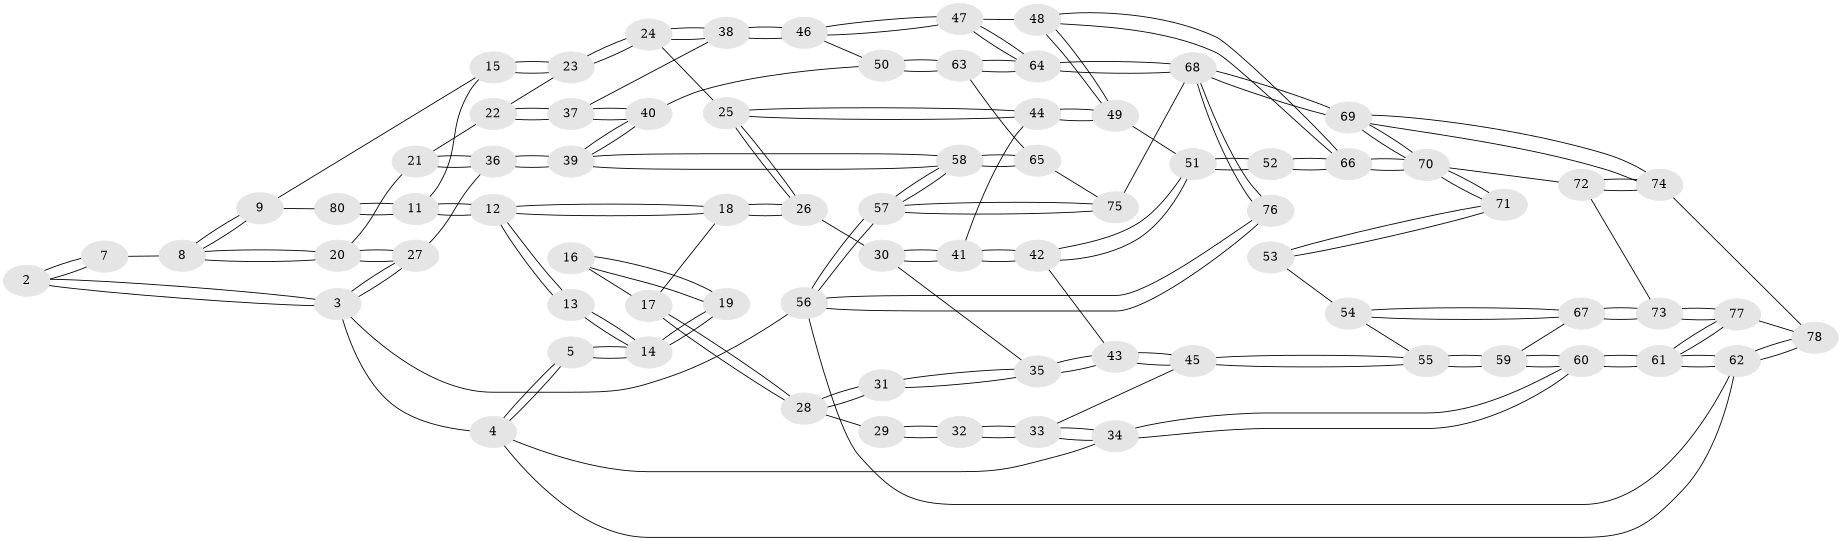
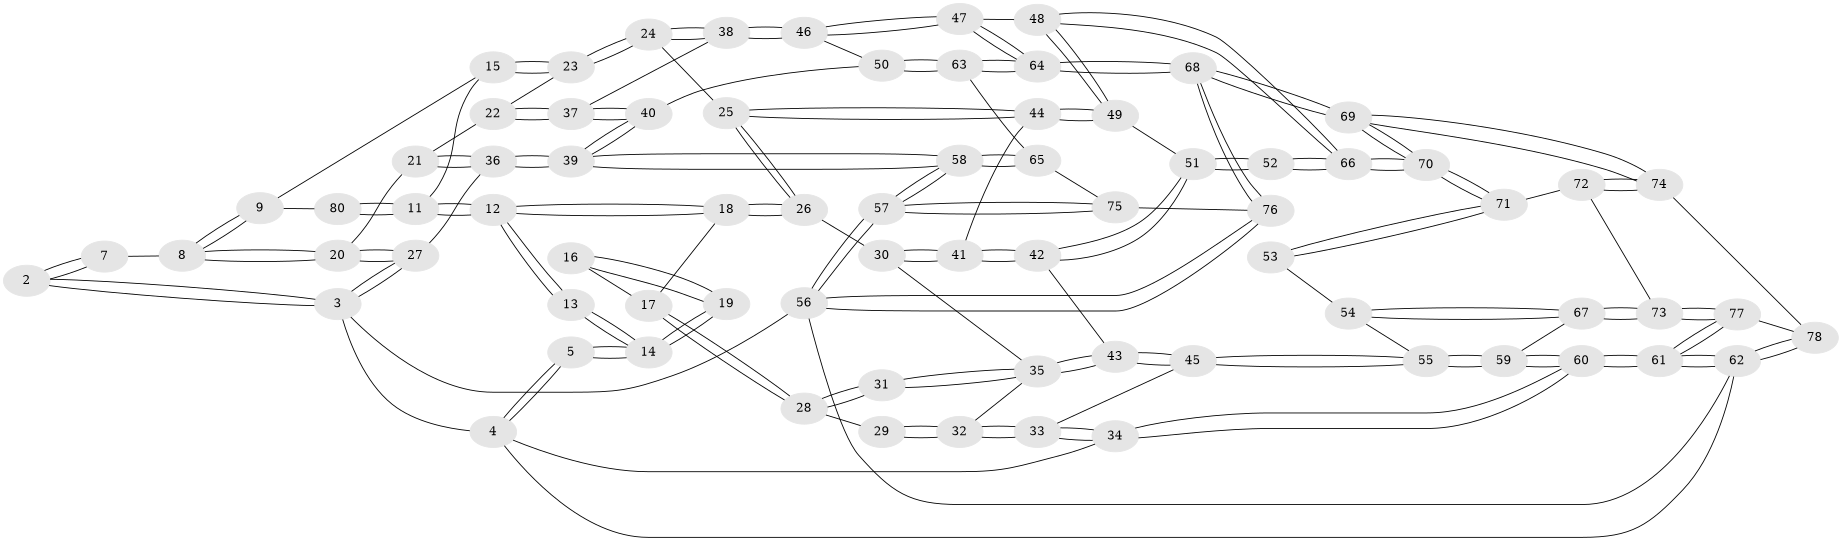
(1157, 132) -> (1193, 209)
(1504, 175) -> (1543, 195)
none -> (999, 402)
